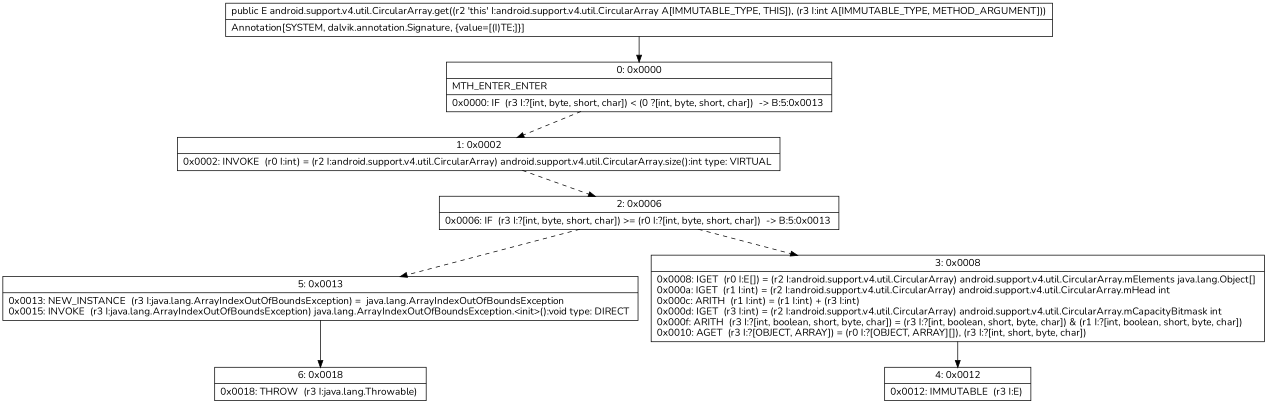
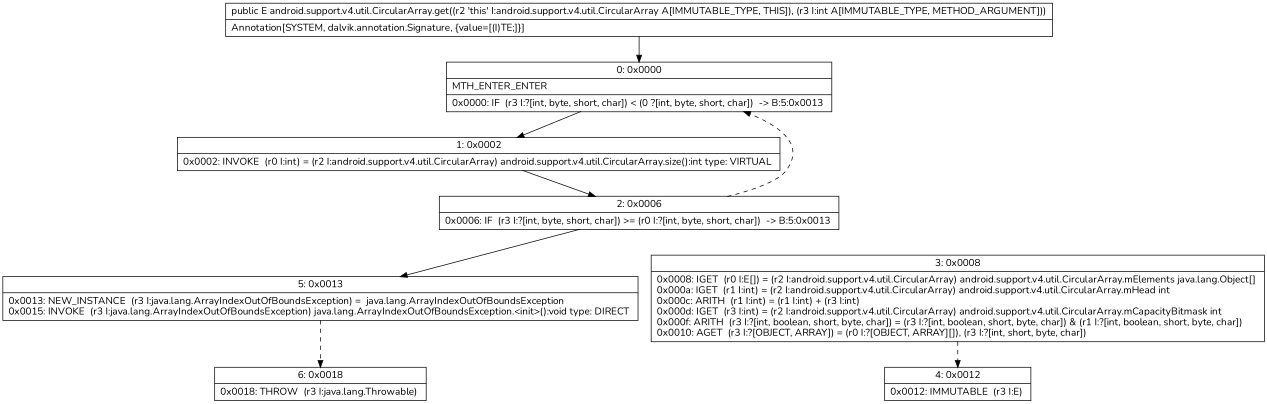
(552, 123) -> (552, 123)
(556, 182) -> (556, 182)
(745, 241) -> (790, 164)
(493, 252) -> (493, 252)
(320, 340) -> (320, 340)
(958, 351) -> (958, 351)
